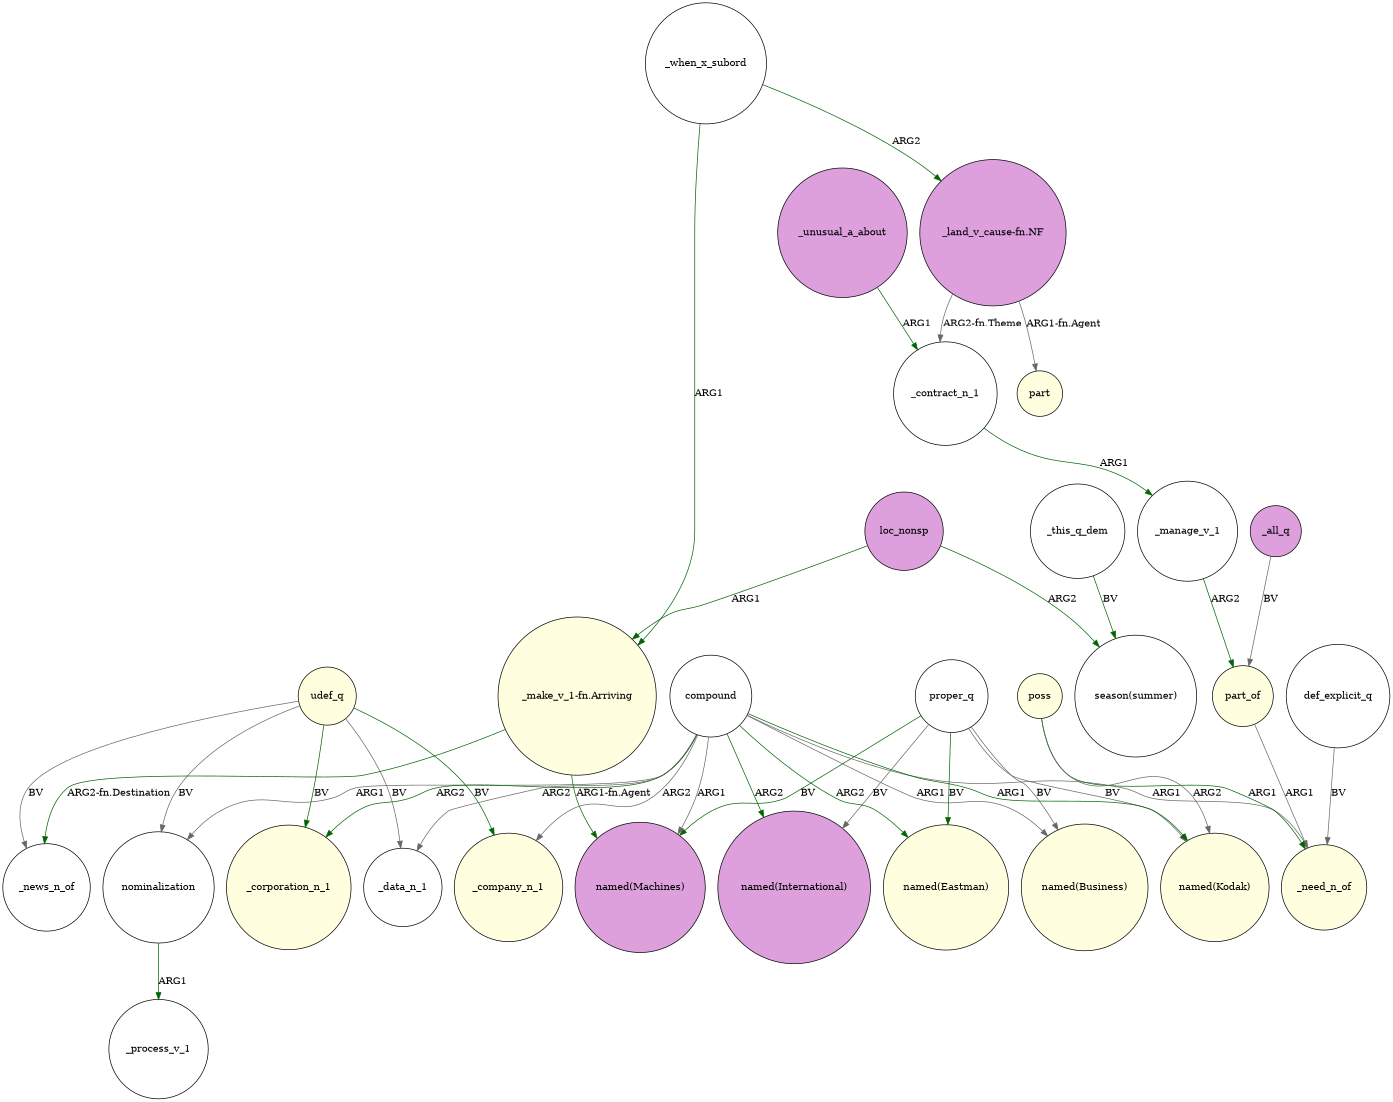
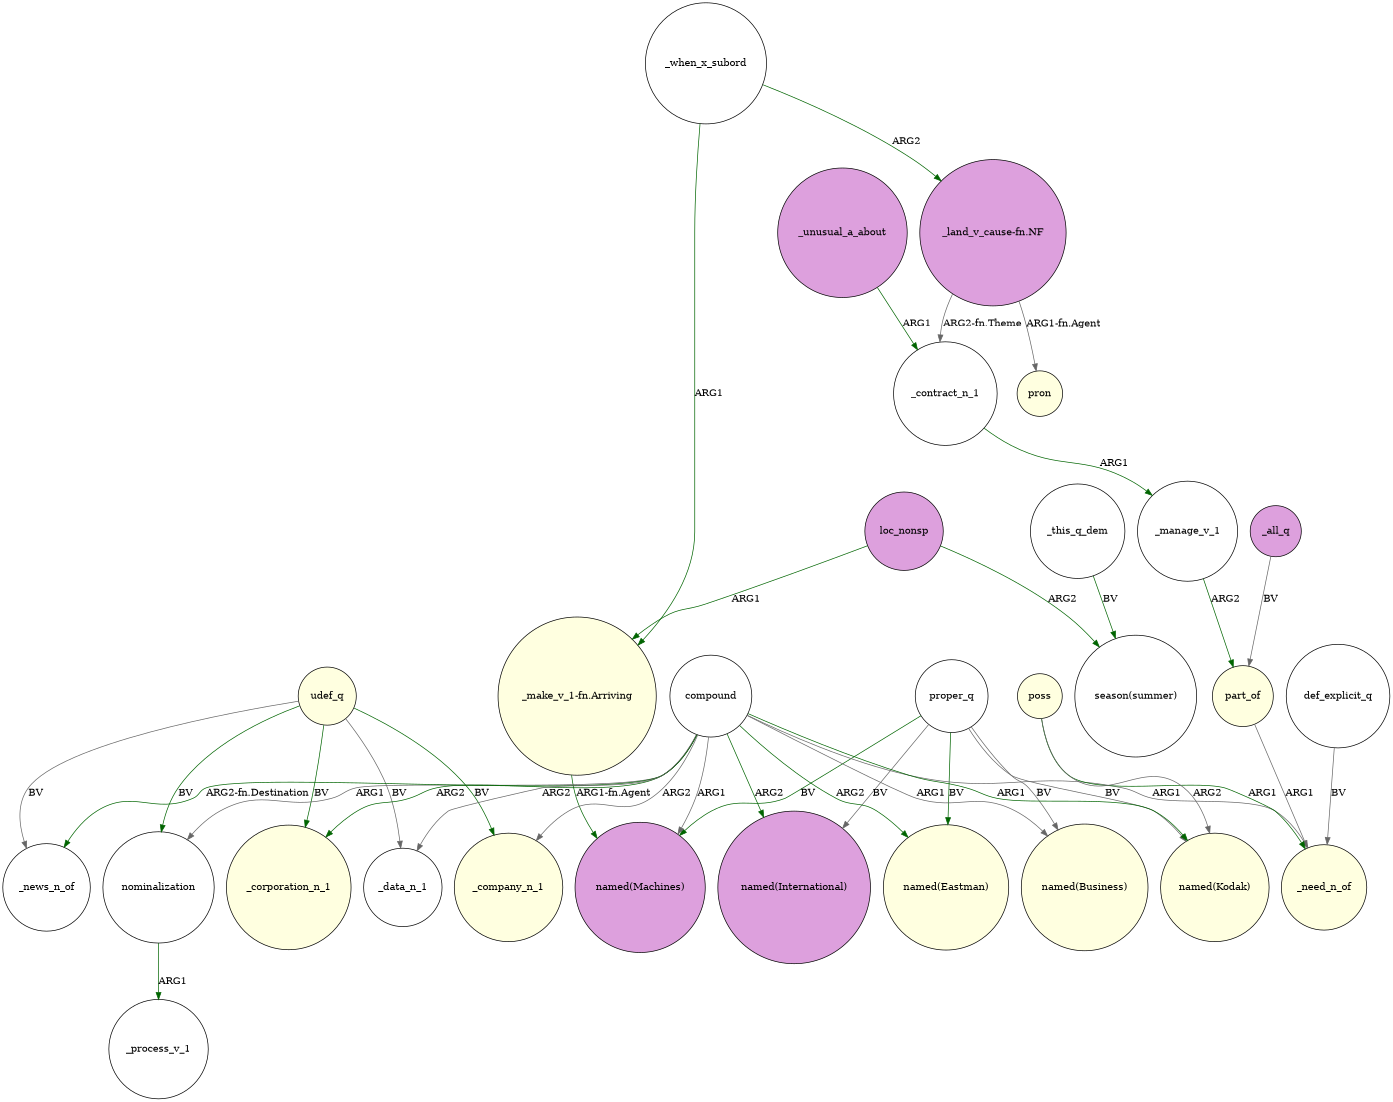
(1040, 394) -> (1040, 394)
(216, 750) -> (216, 750)
(262, 777) -> (349, 783)
